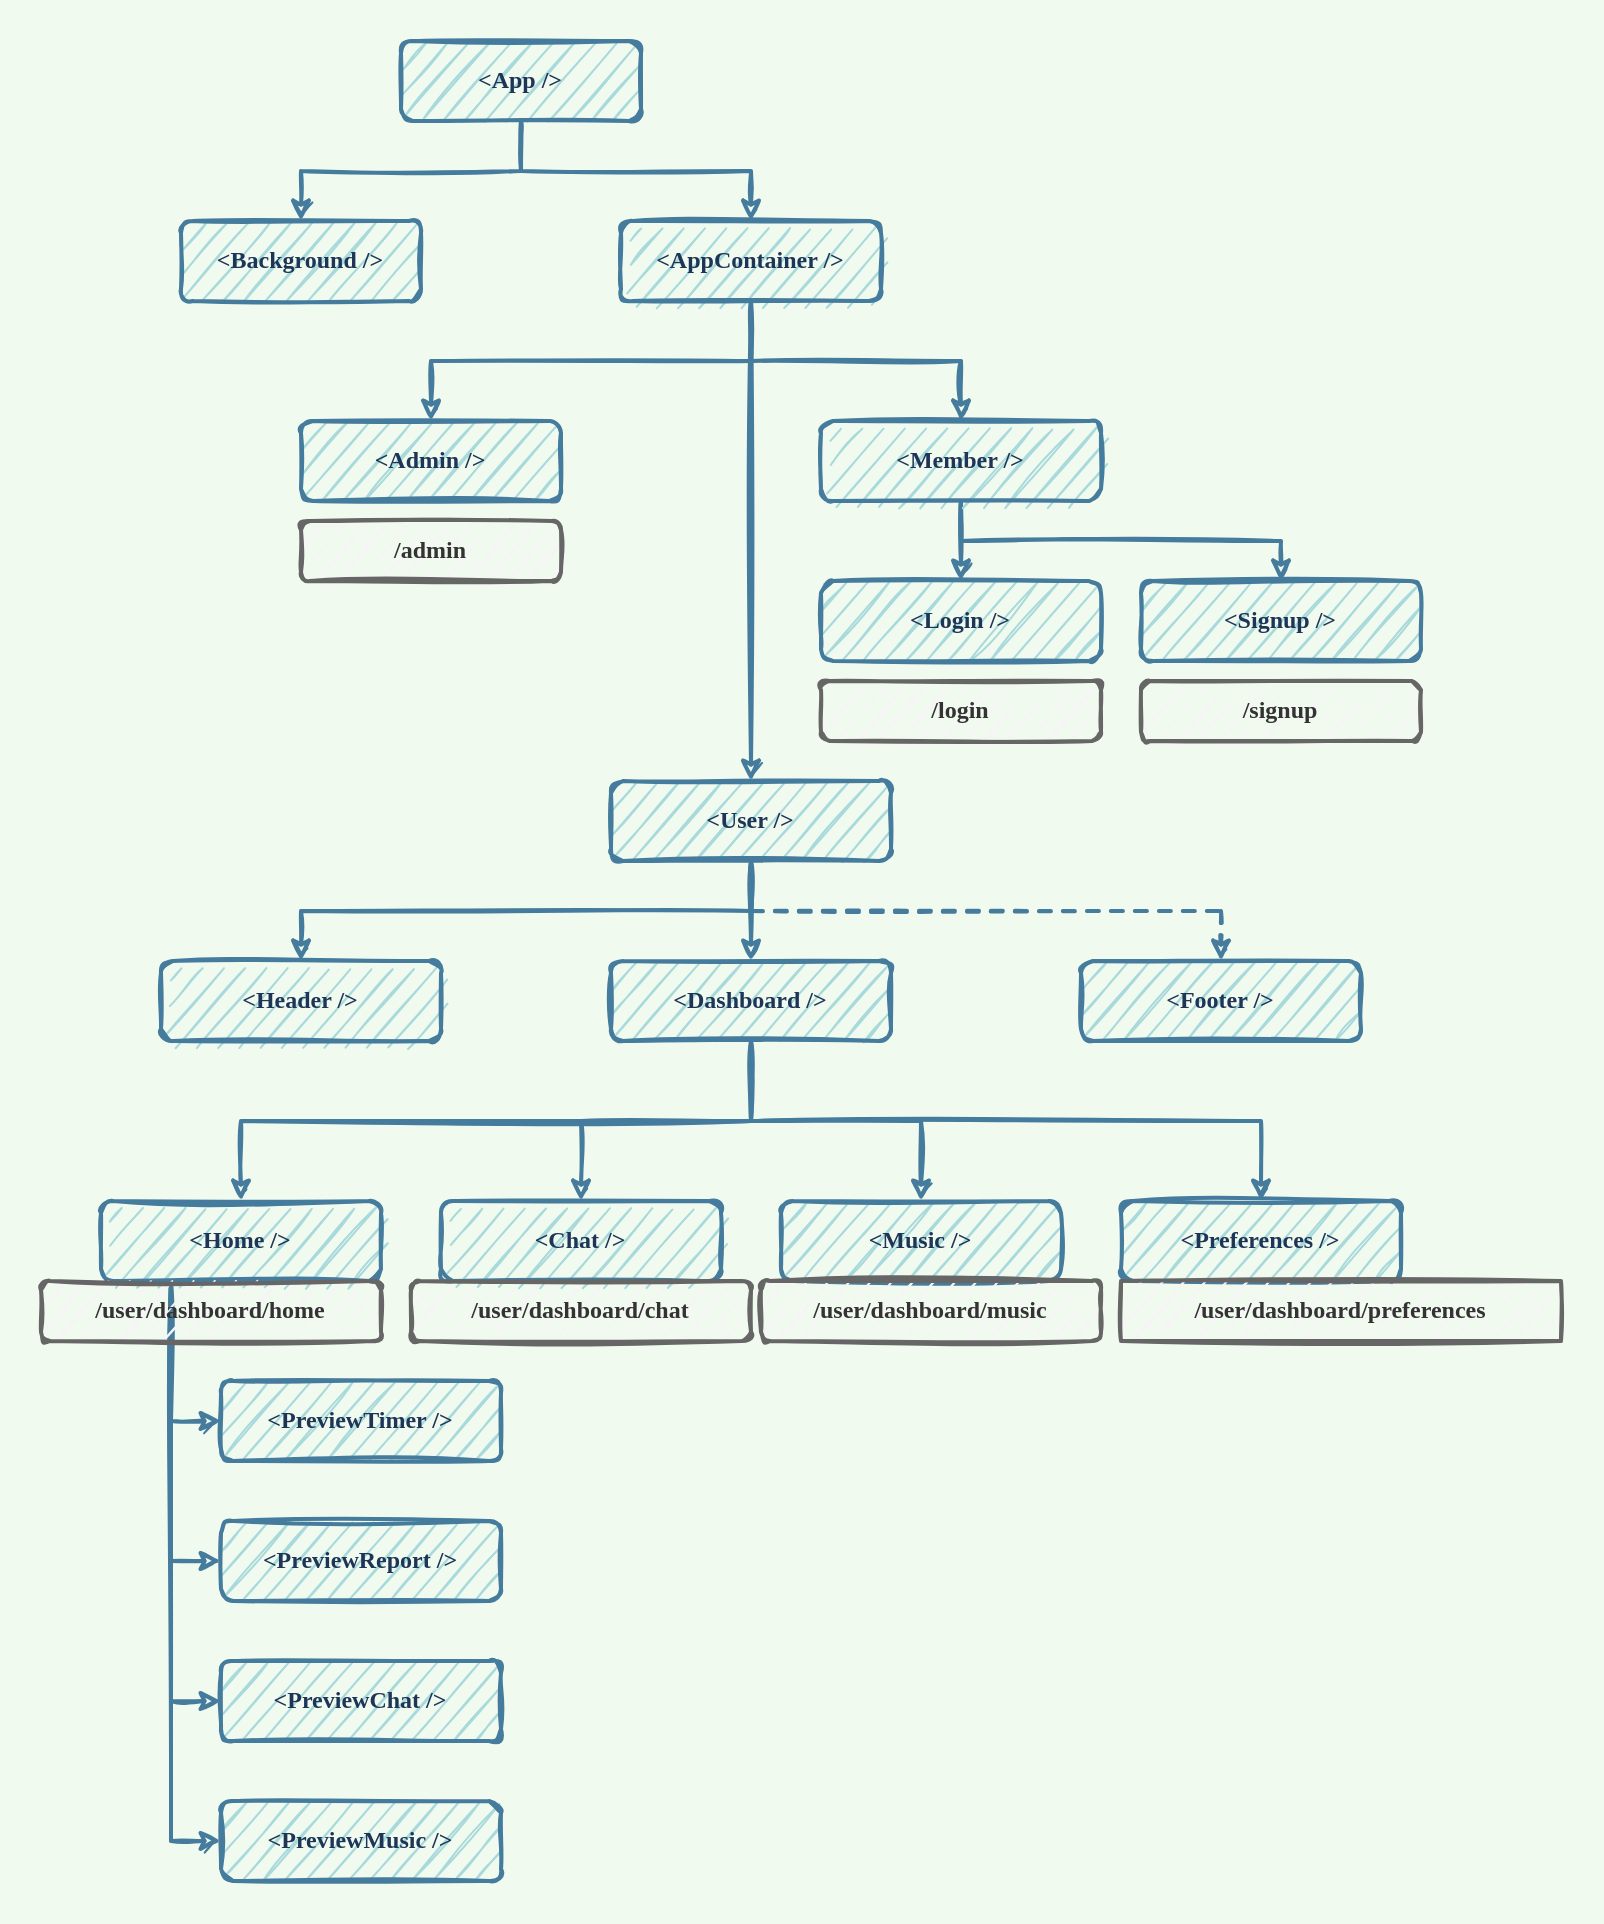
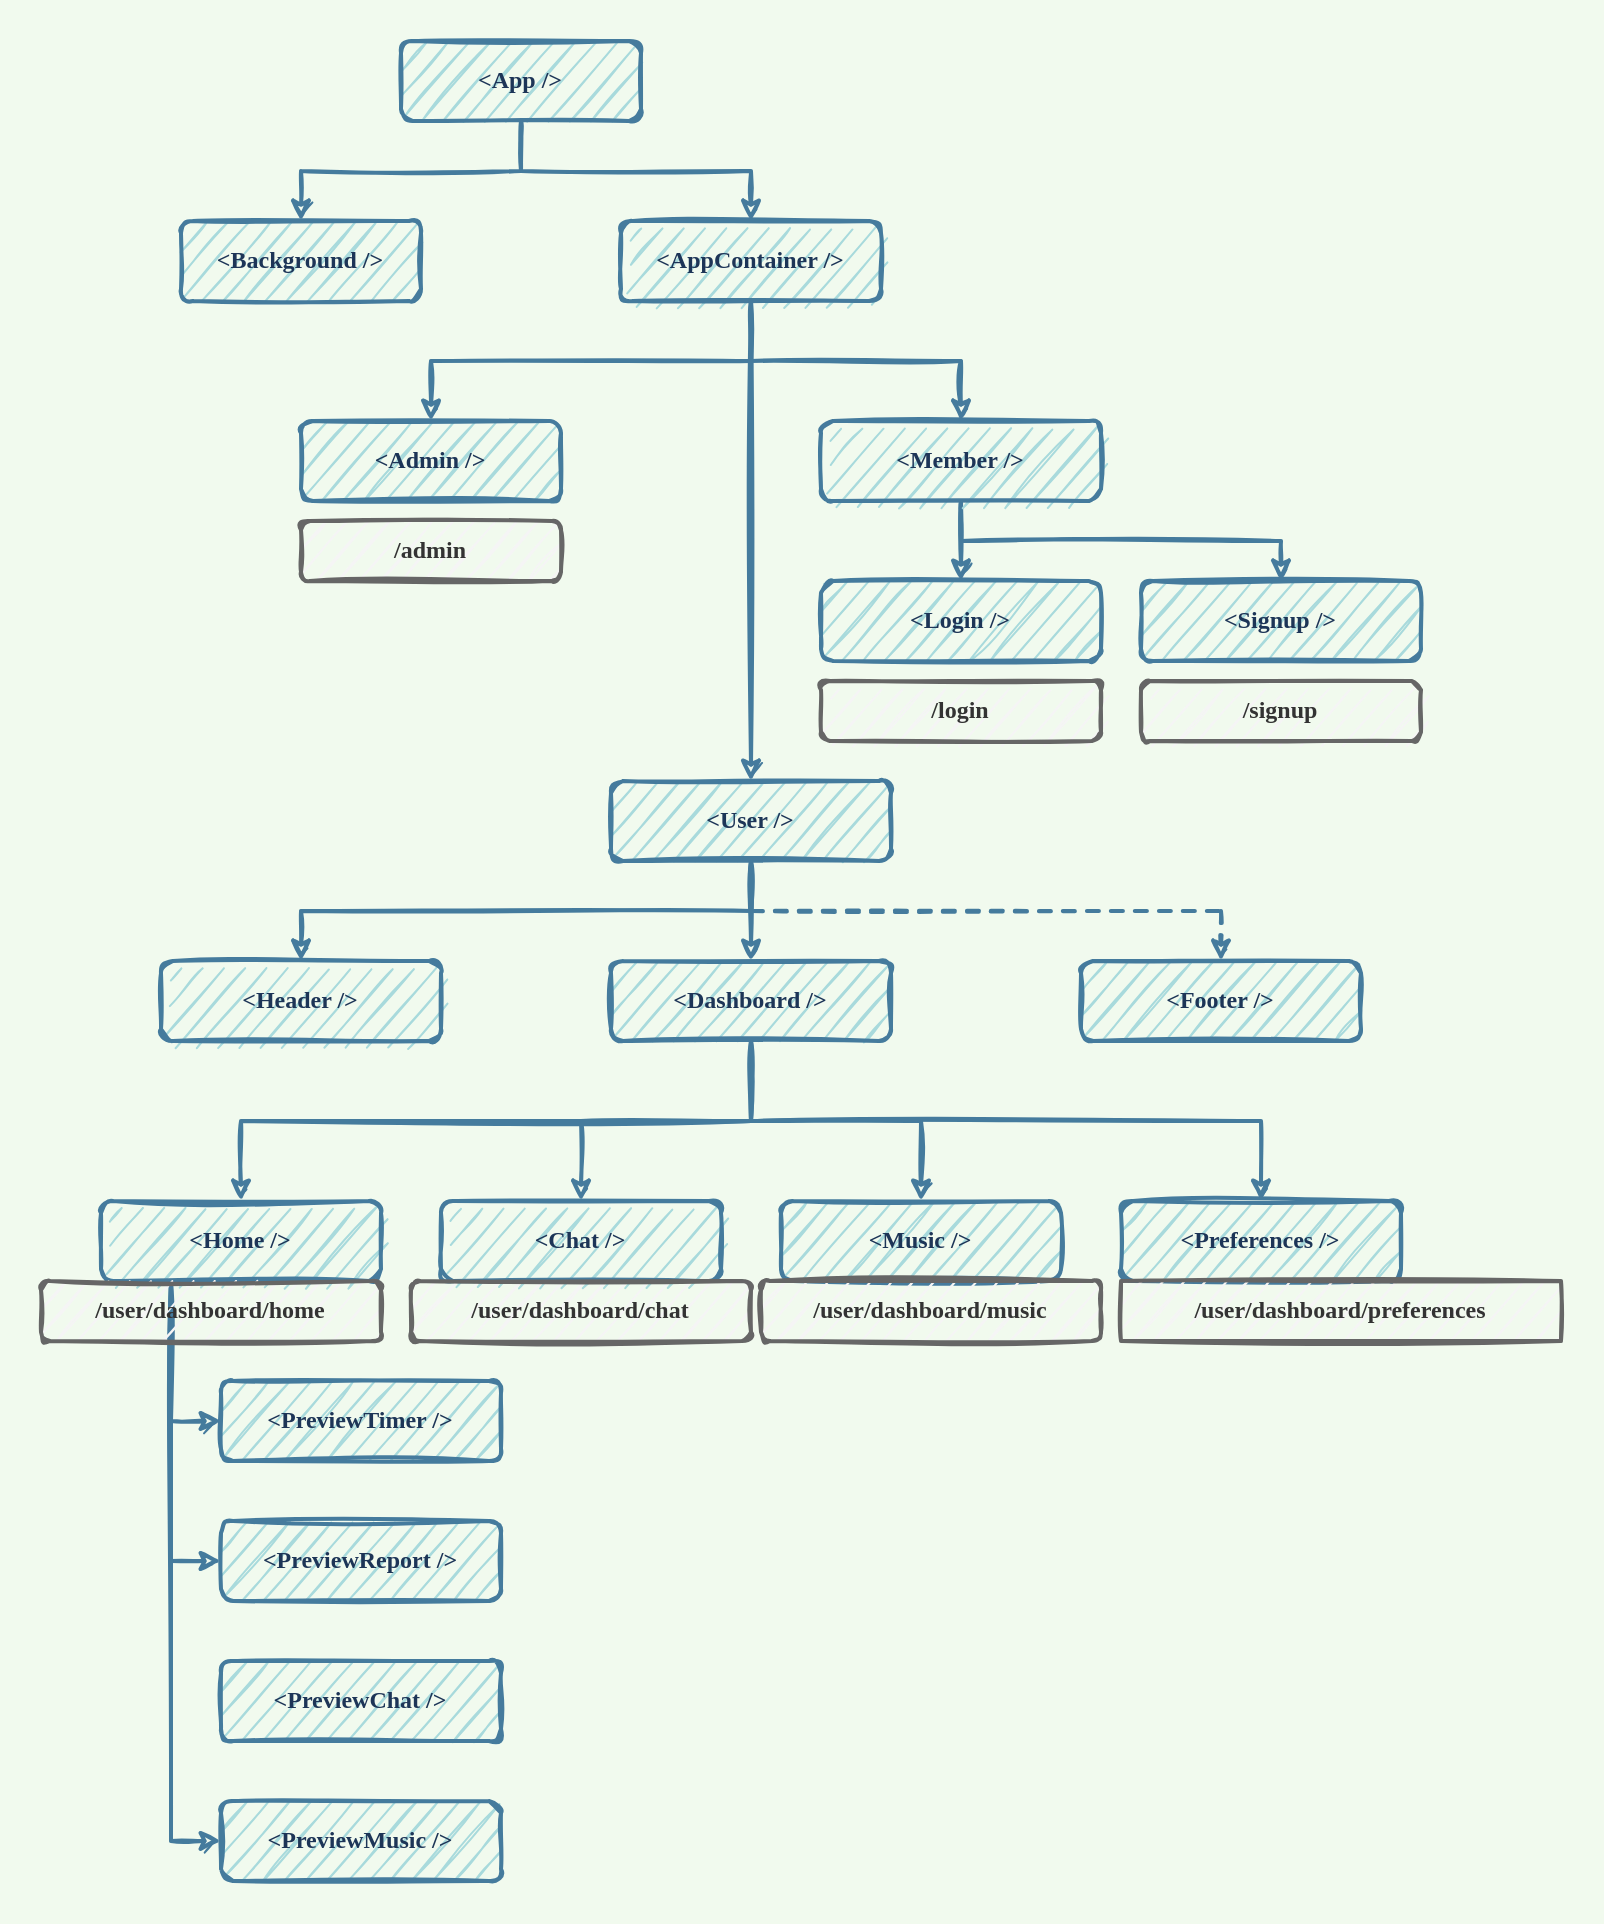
(189, 1701) -> none
